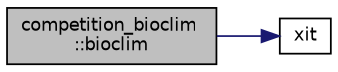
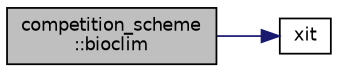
(112, 36) -> (112, 36)
